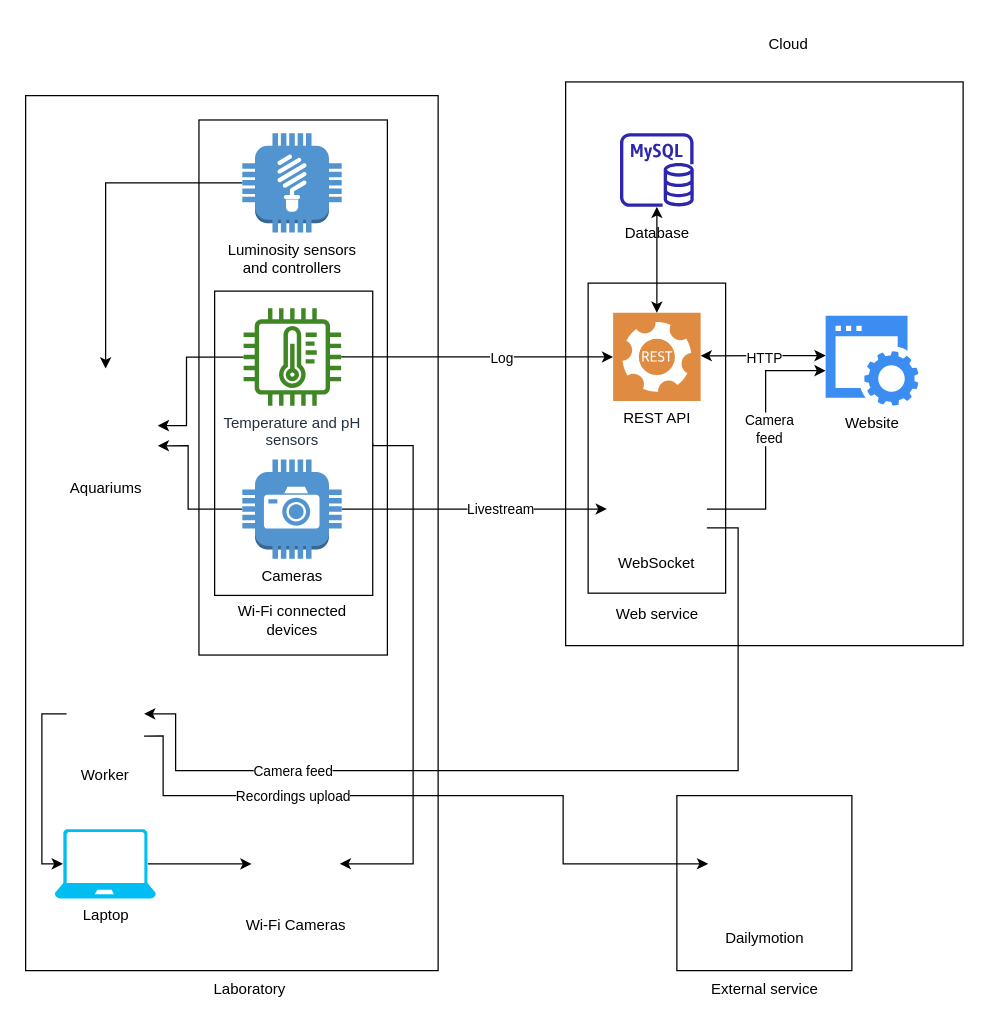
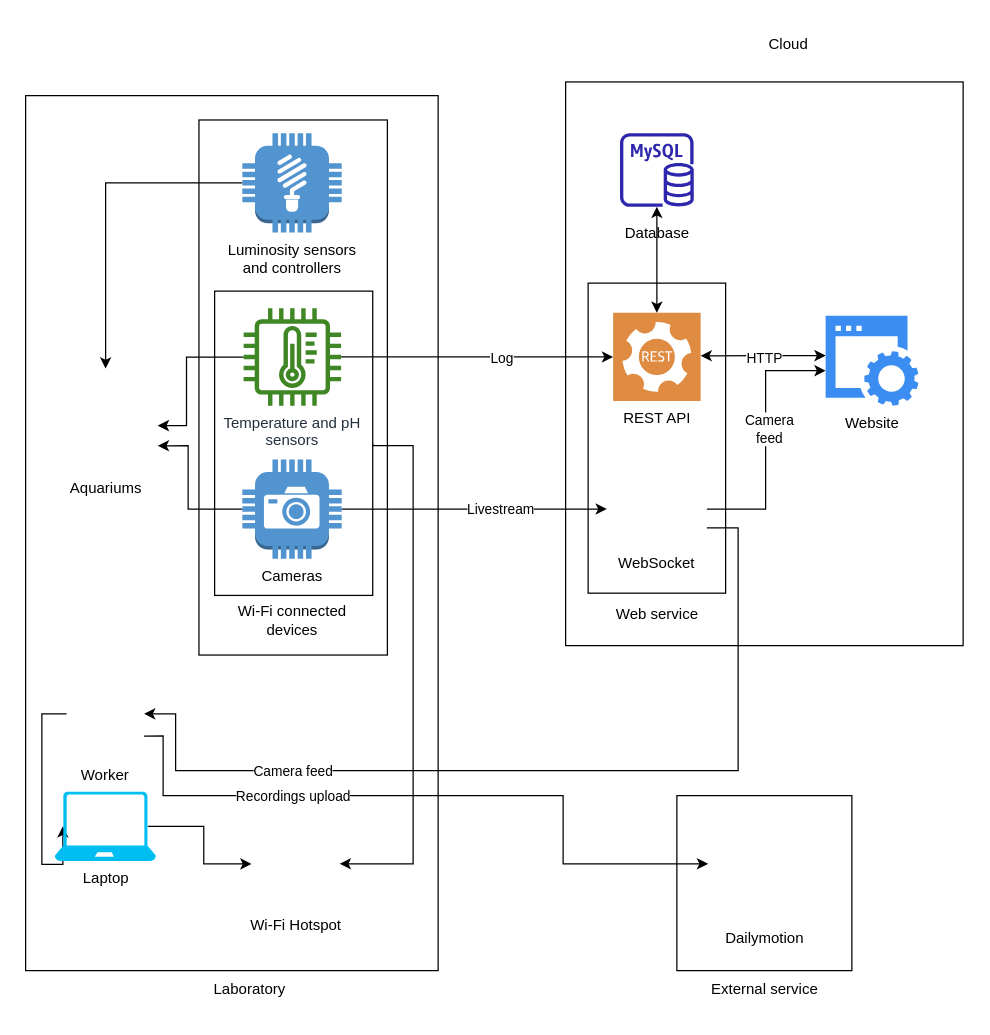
(105, 864) -> (105, 826)
(296, 926) -> (296, 926)
